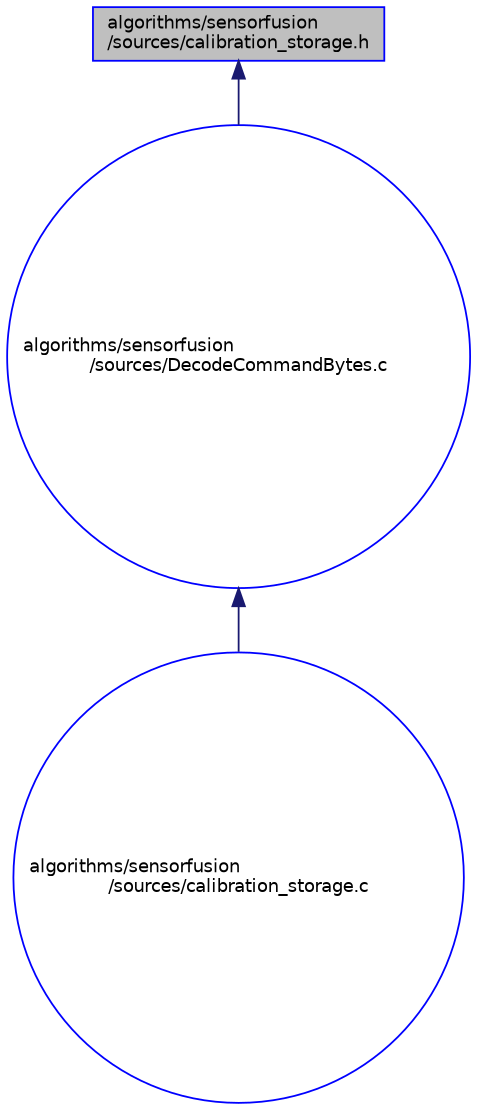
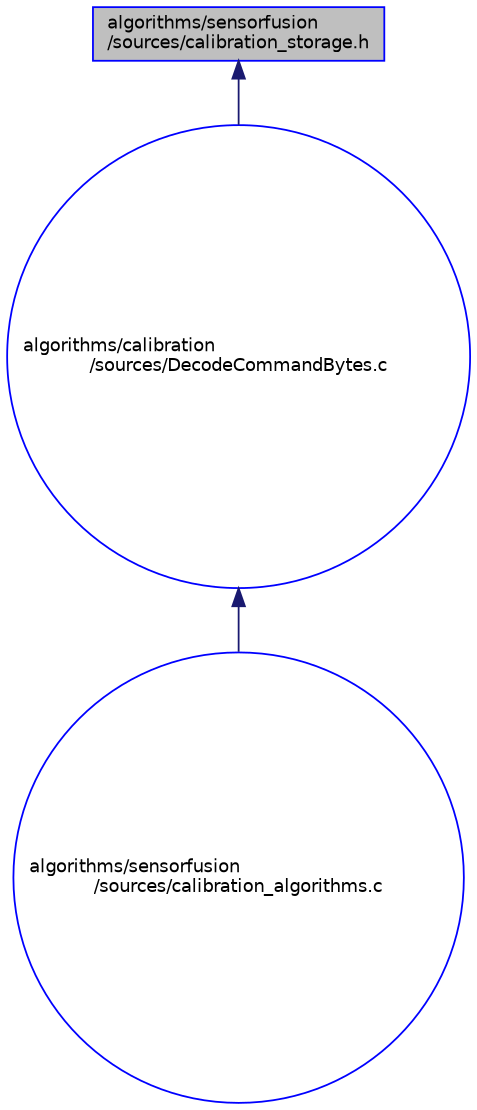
(239, 357) -> (239, 357)
(239, 878) -> (239, 878)
